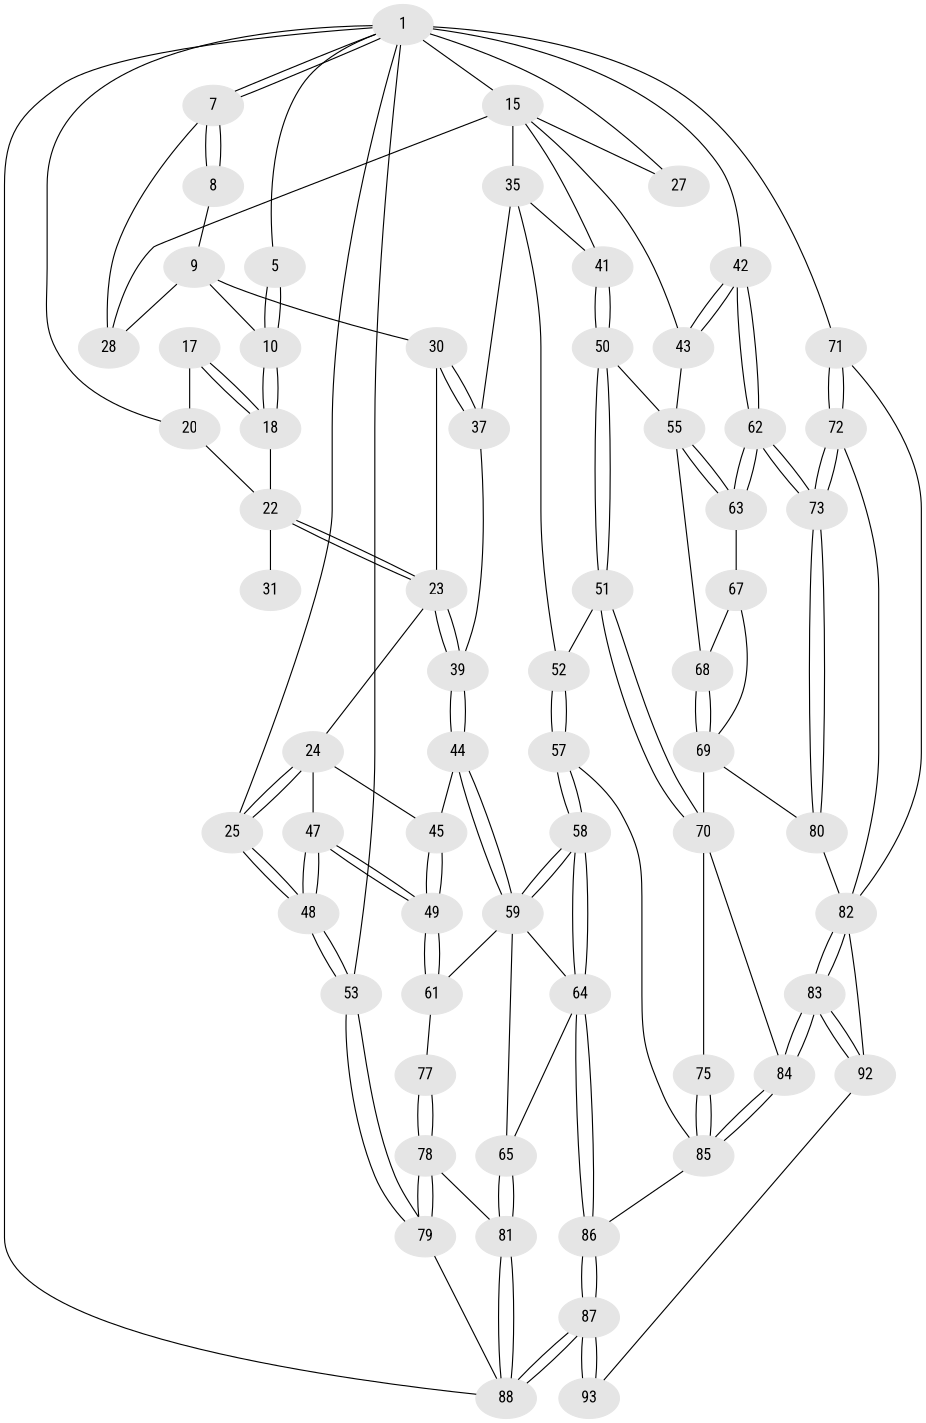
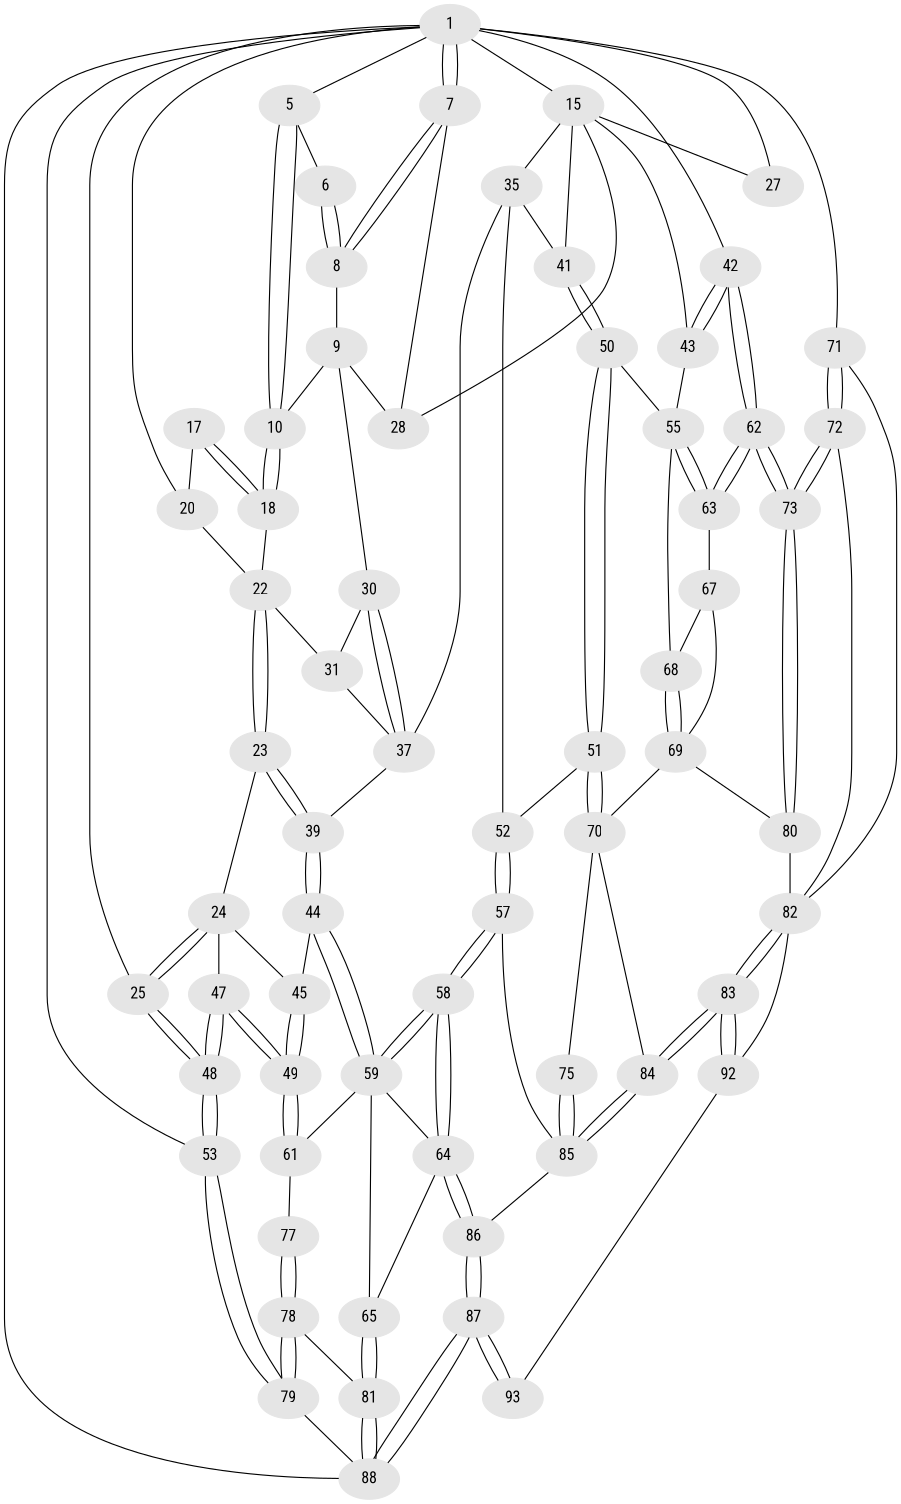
none -> (325, 186)
(437, 469) -> (351, 631)
none -> (368, 712)
